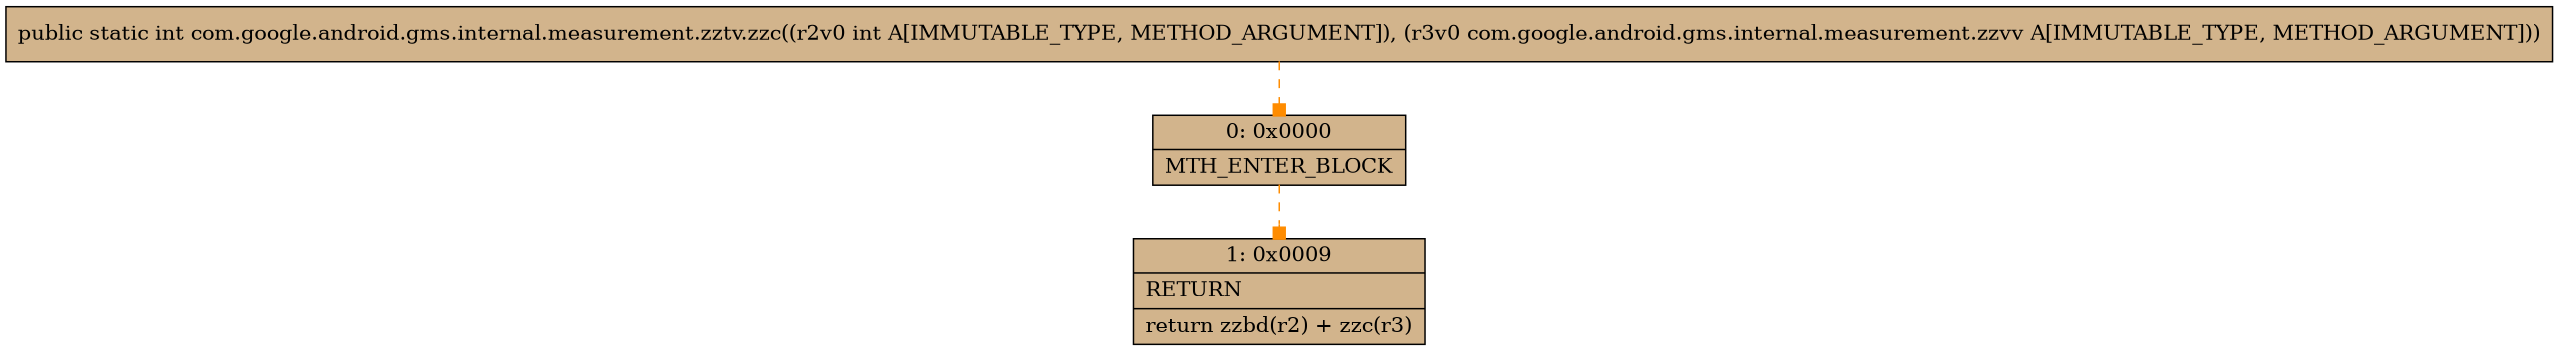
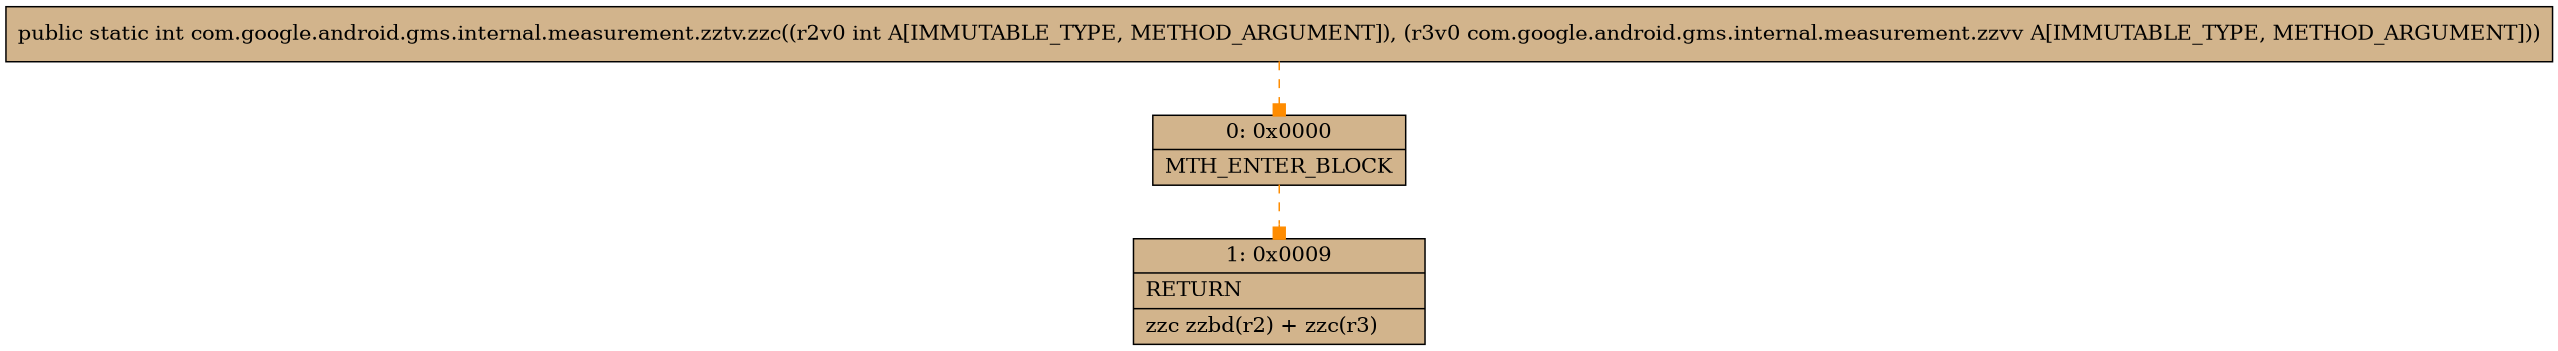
(1279, 326) -> (1262, 326)
